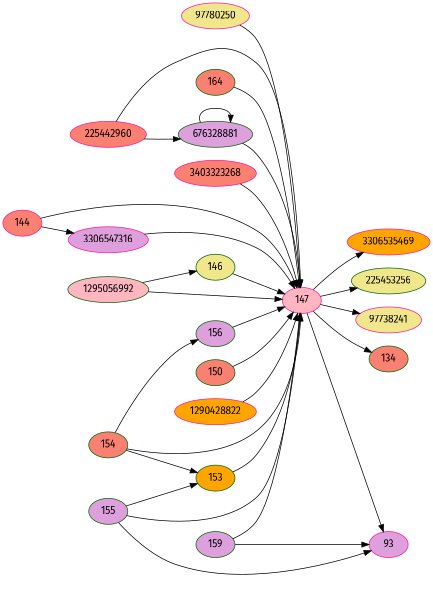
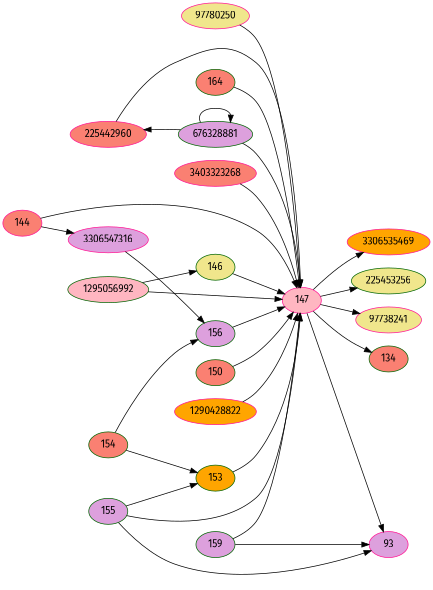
(159, 139) -> (166, 129)
(226, 237) -> (163, 283)
(251, 434) -> none
